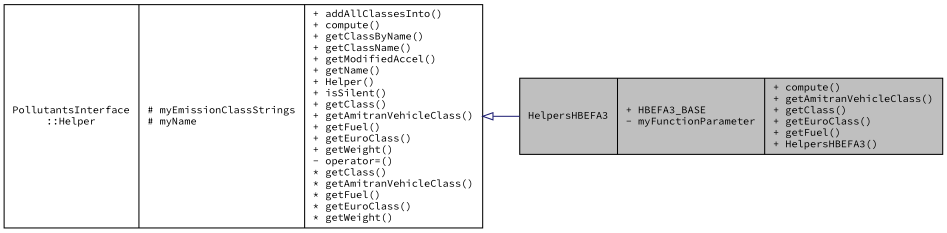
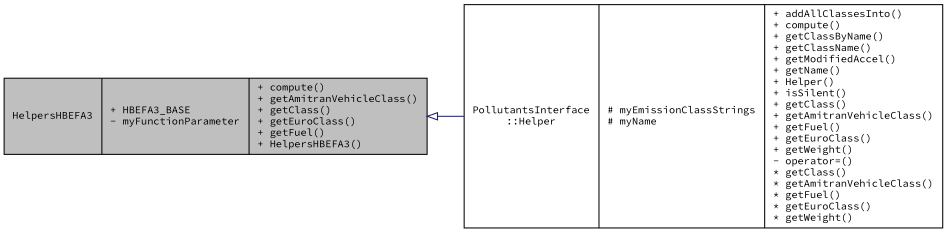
(506, 116) -> (451, 116)
